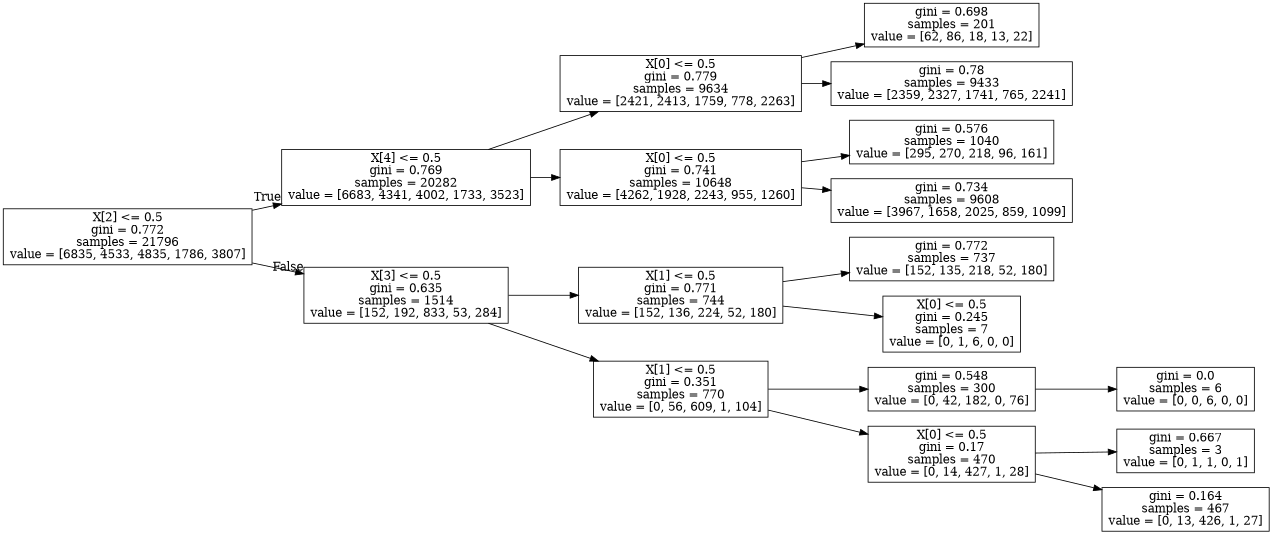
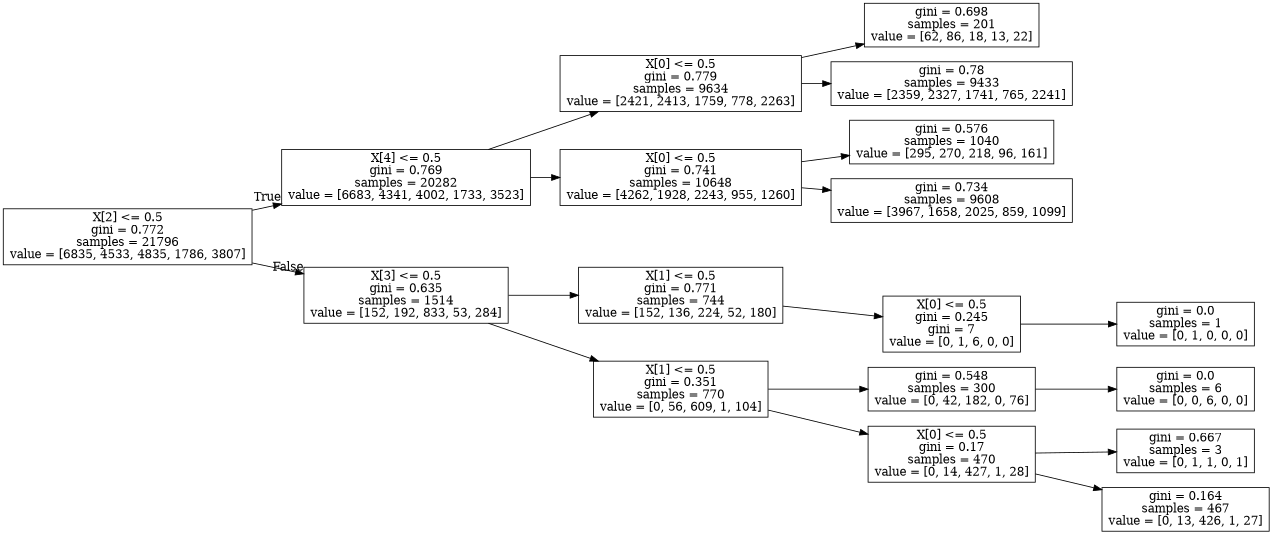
(952, 259) -> none
(952, 324) -> (952, 324)
none -> (1186, 324)
